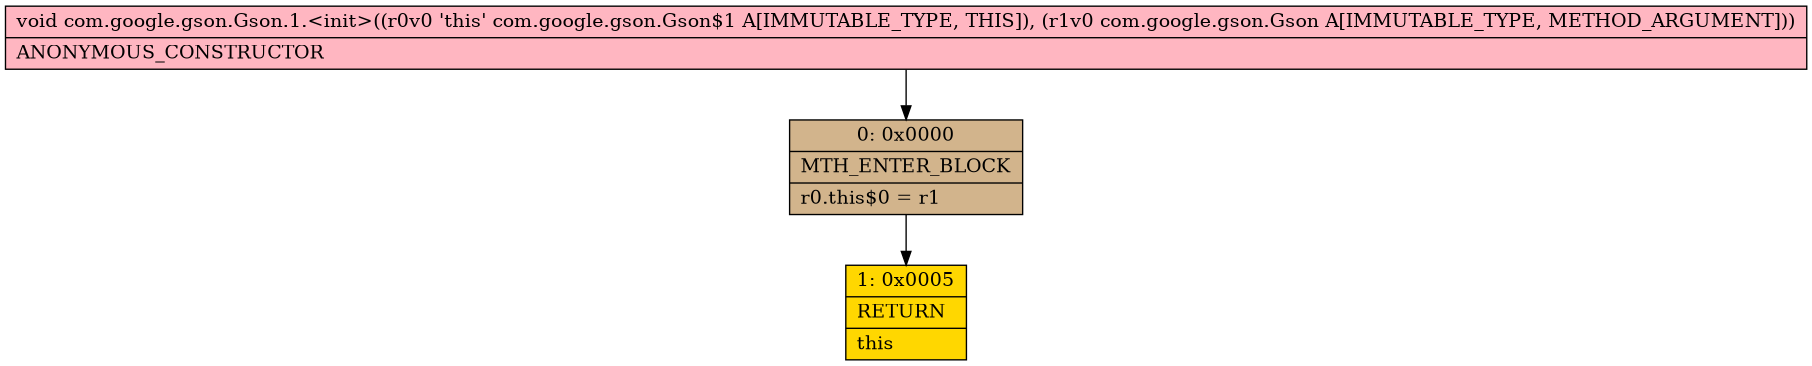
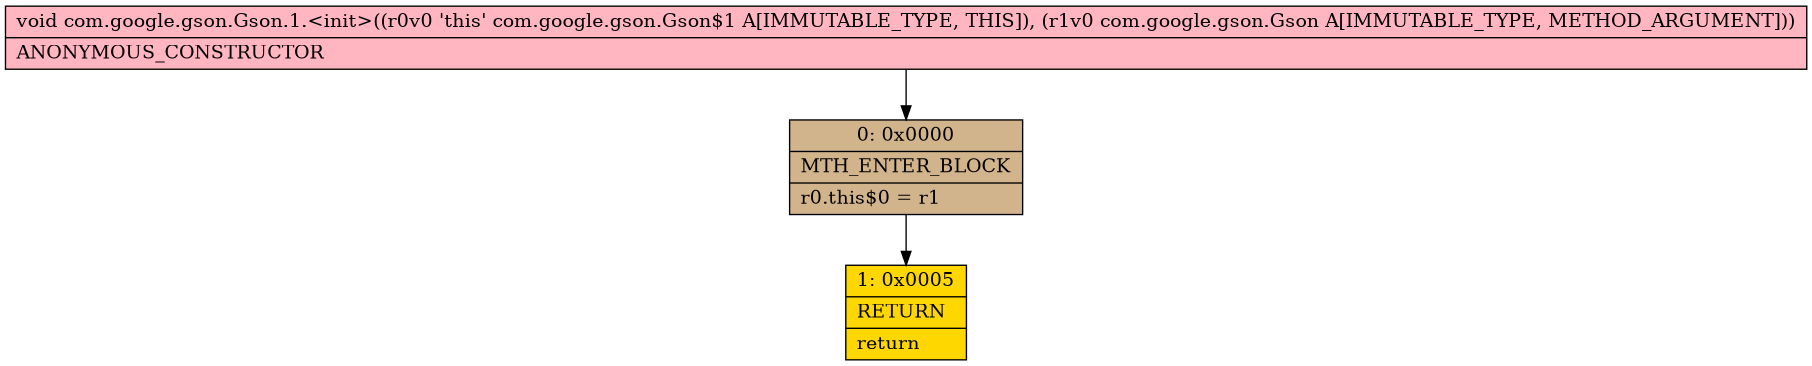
(876, 343) -> (888, 343)
